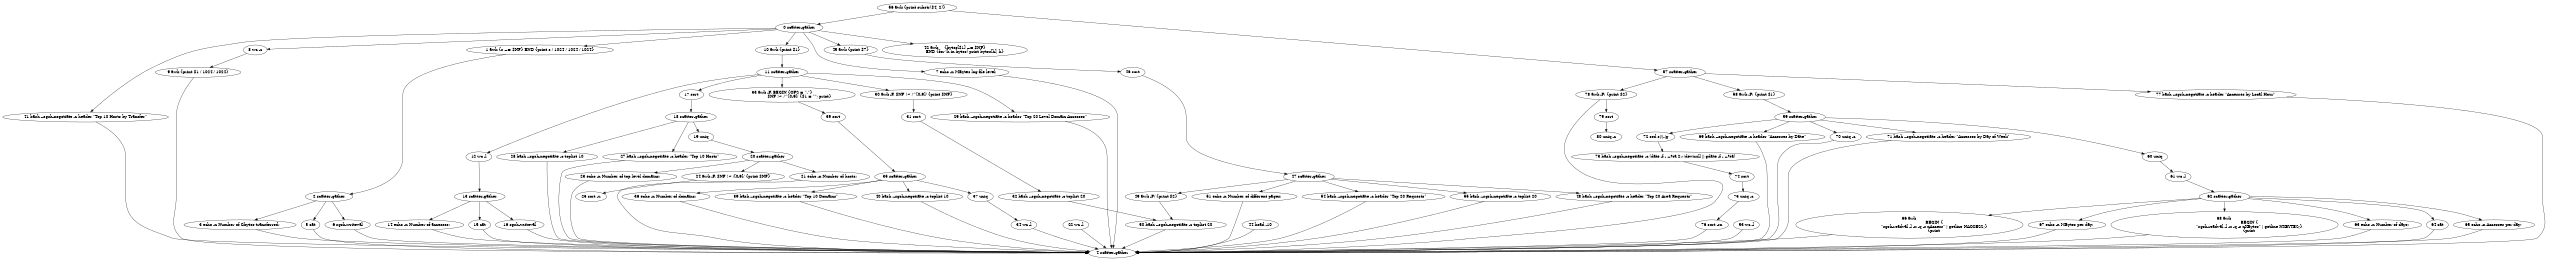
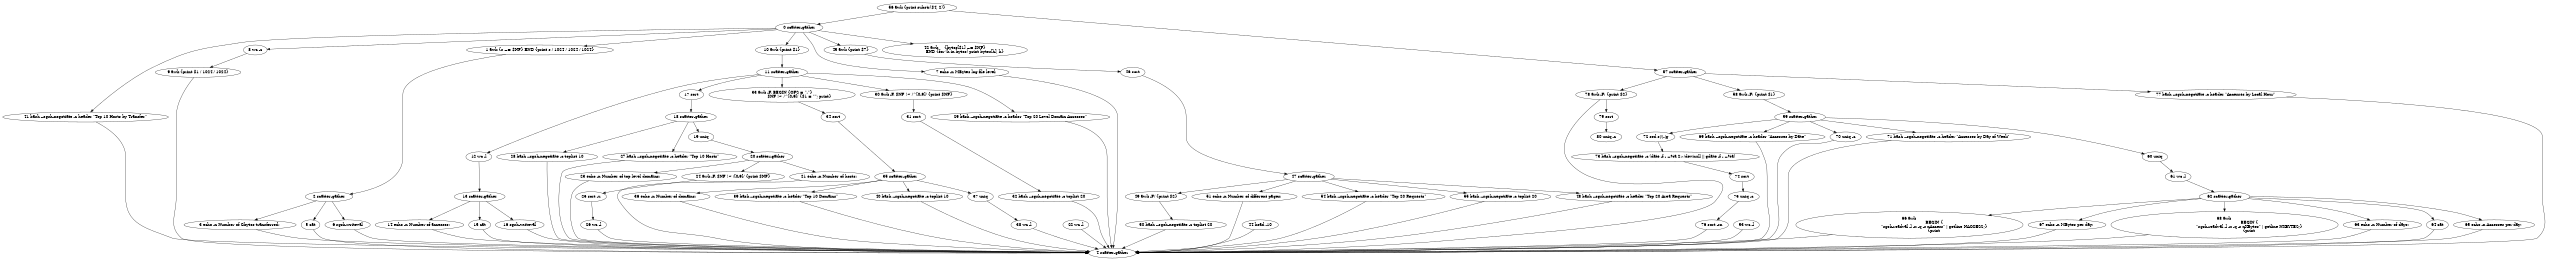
(833, 117) -> (833, 117)
(1111, 210) -> (1096, 218)
none -> (594, 225)
(1024, 225) -> (1024, 225)
